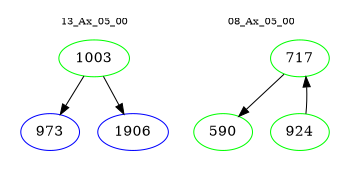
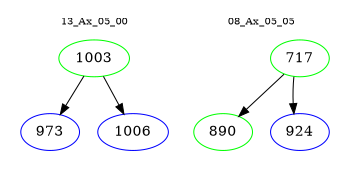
(262, 22) -> (262, 22)
(307, 101) -> (293, 90)
(133, 132) -> (133, 132)
(223, 132) -> (223, 132)
(300, 132) -> (300, 132)
